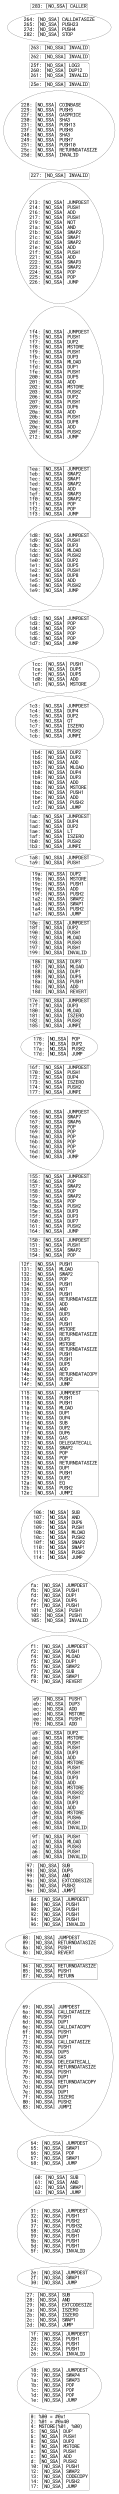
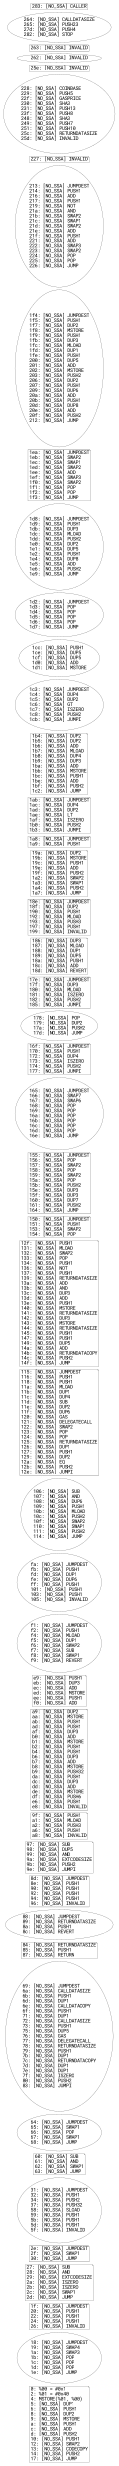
(59, 57) -> (59, 58)
(59, 71) -> none
(59, 860) -> (59, 842)
(59, 2278) -> (59, 2254)
